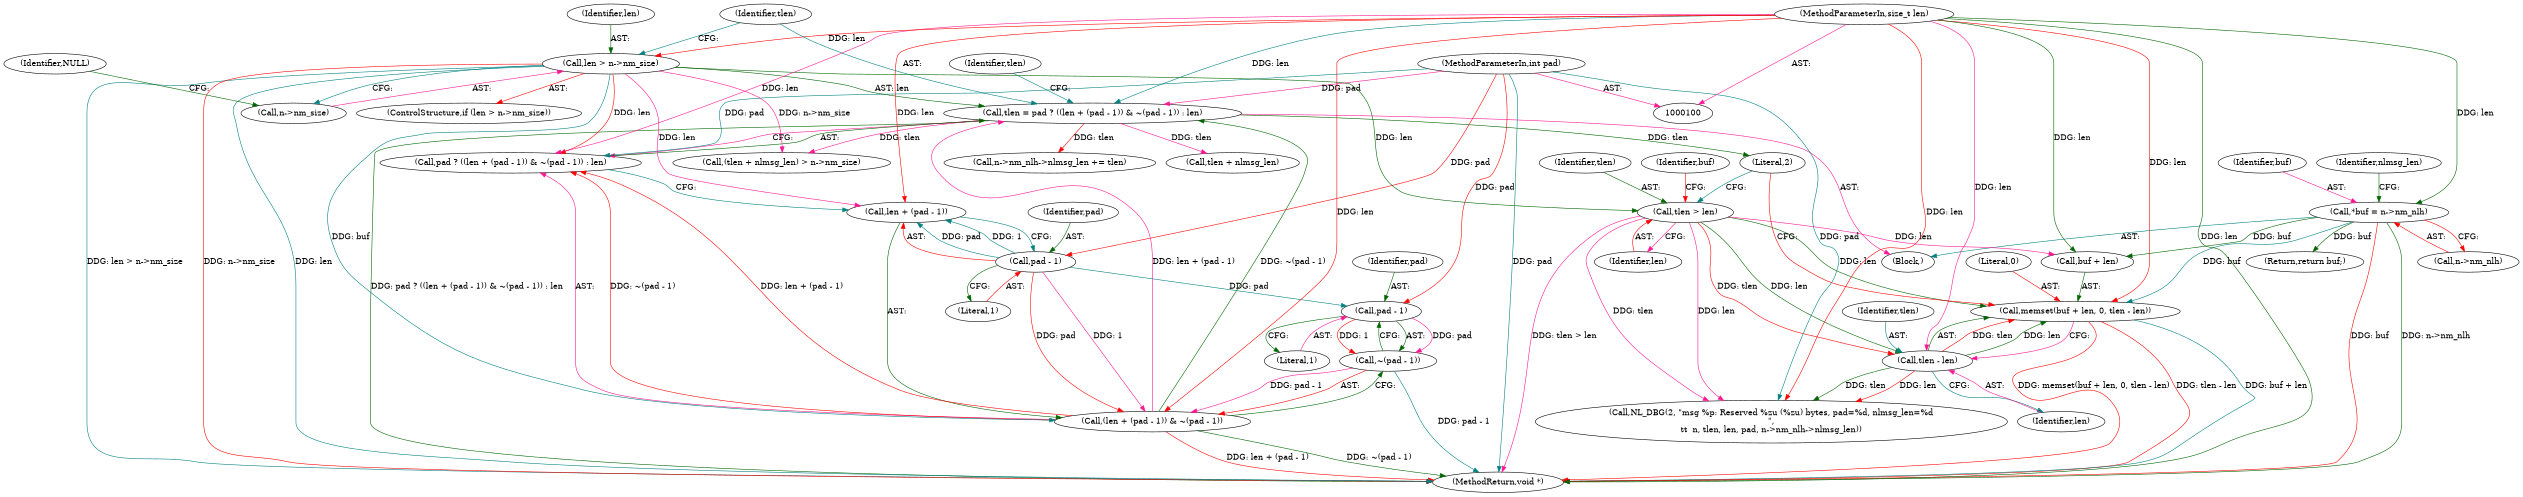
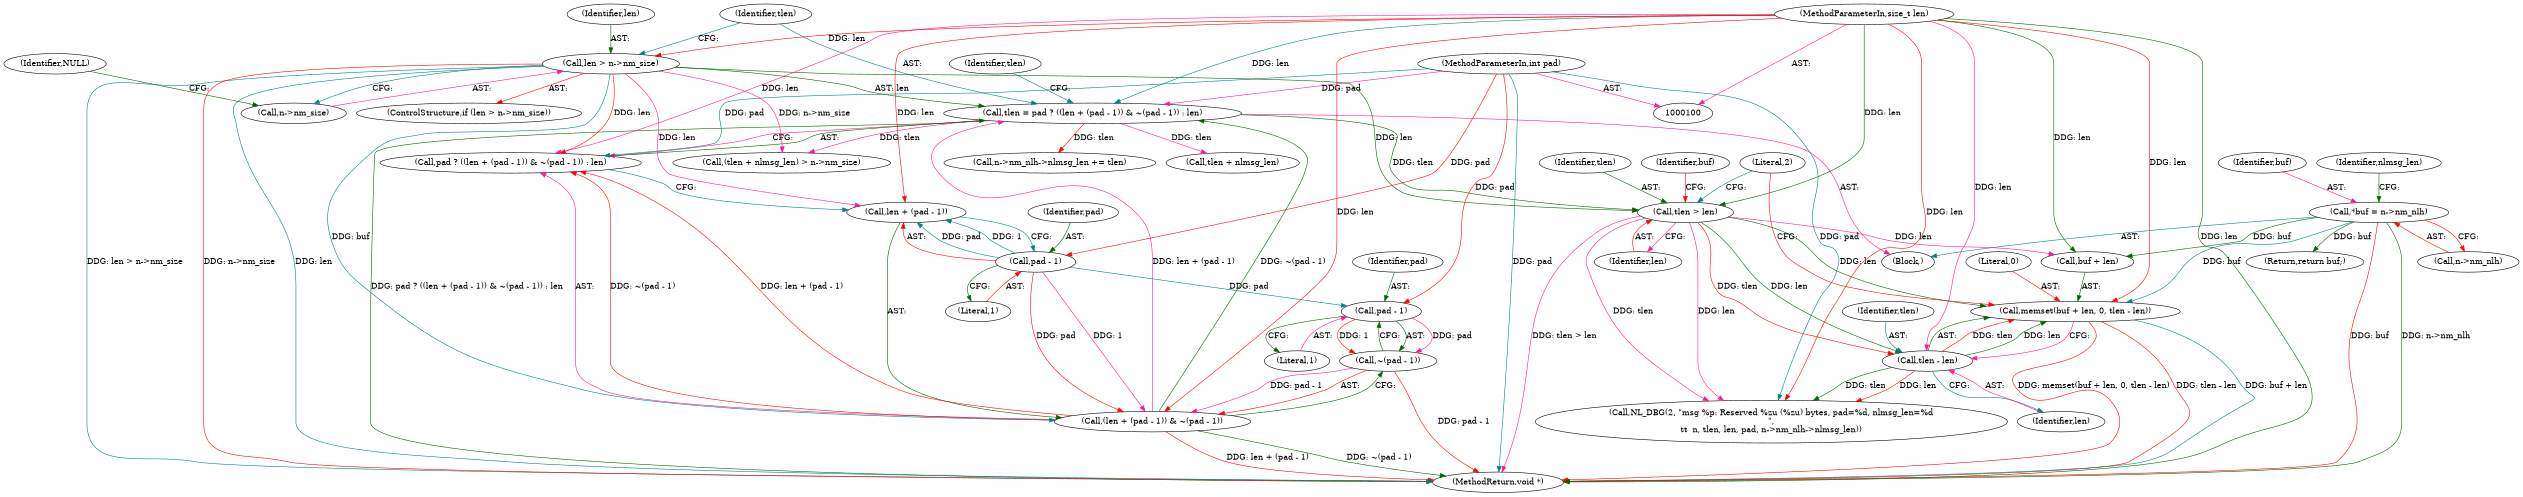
(2283, 35) -> (1852, 157)
(1492, 126) -> (1411, 187)
(1425, 428) -> (1425, 428)
